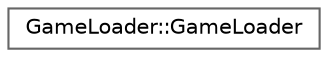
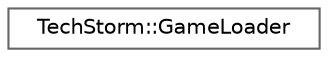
(164, 29) -> (164, 29)
